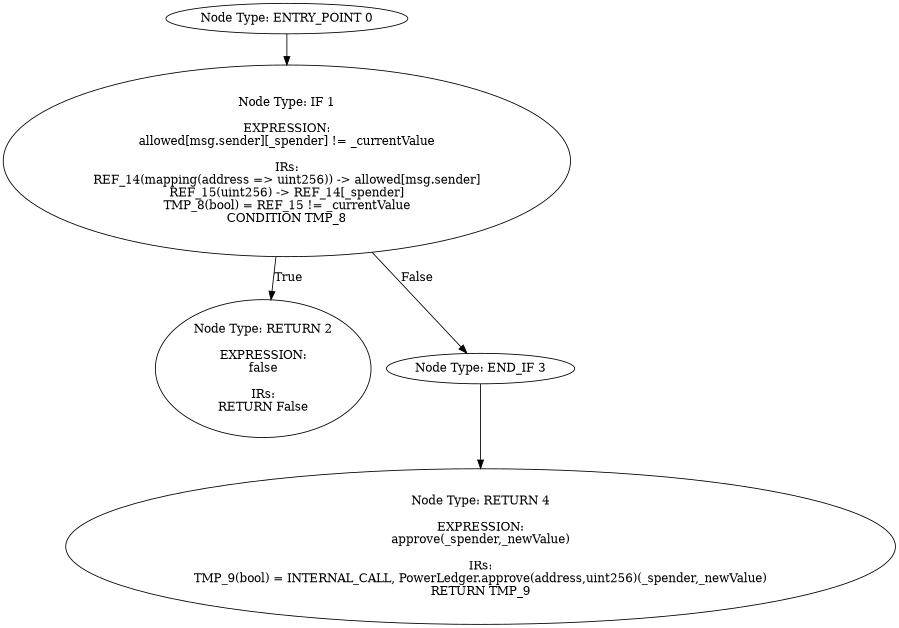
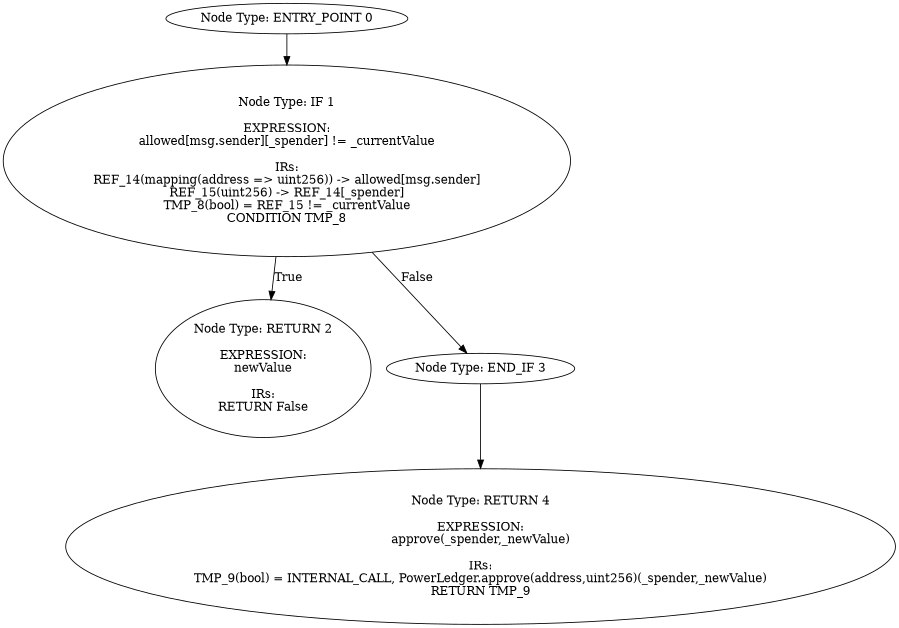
(263, 369) -> (263, 369)
